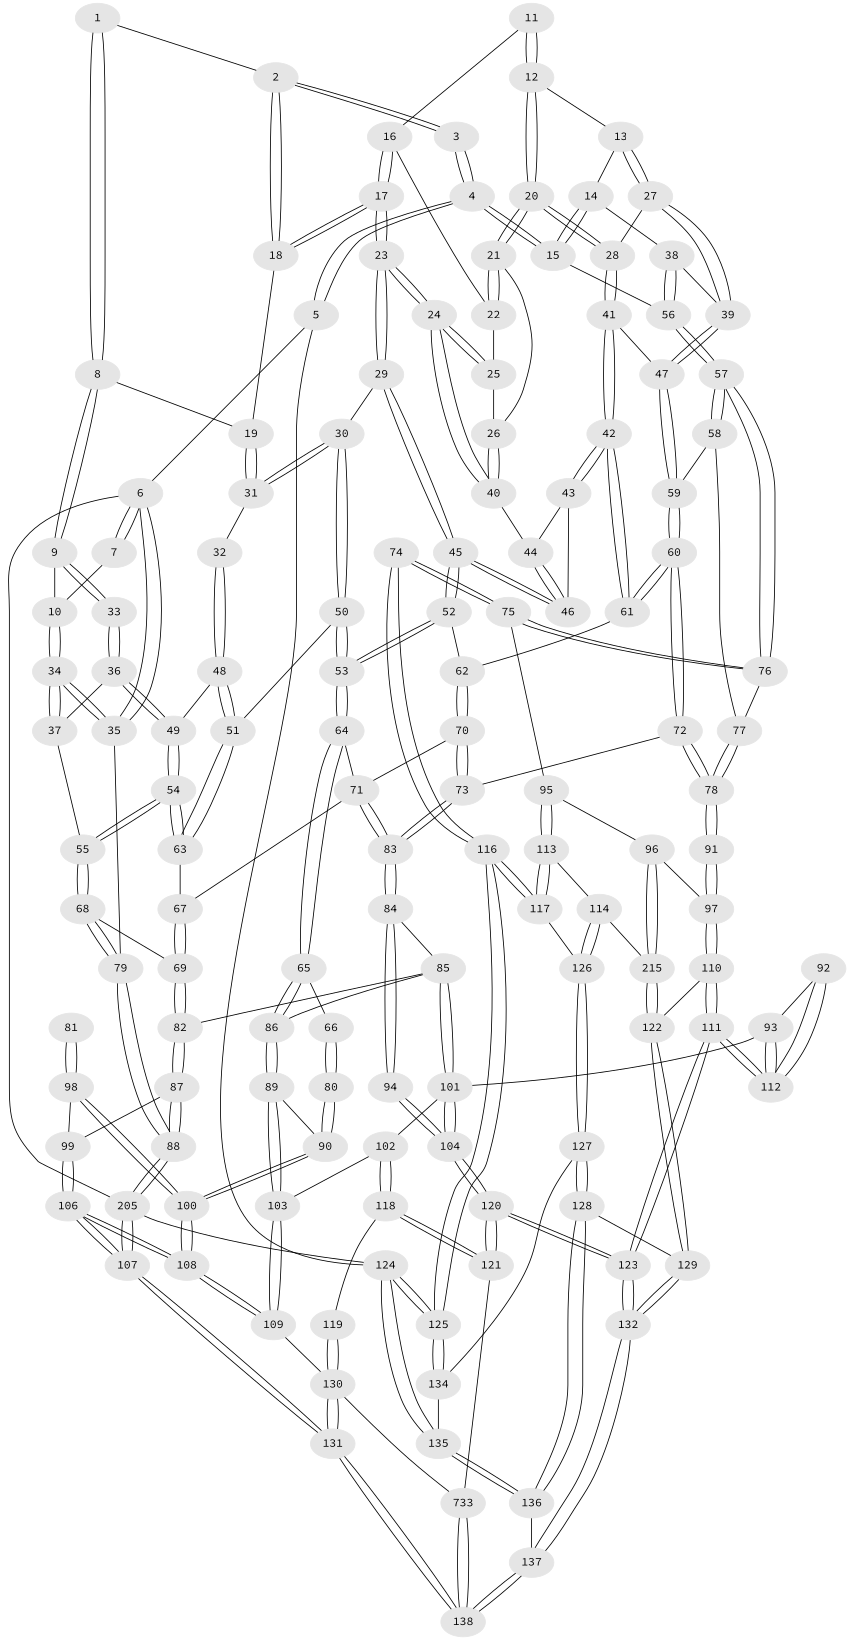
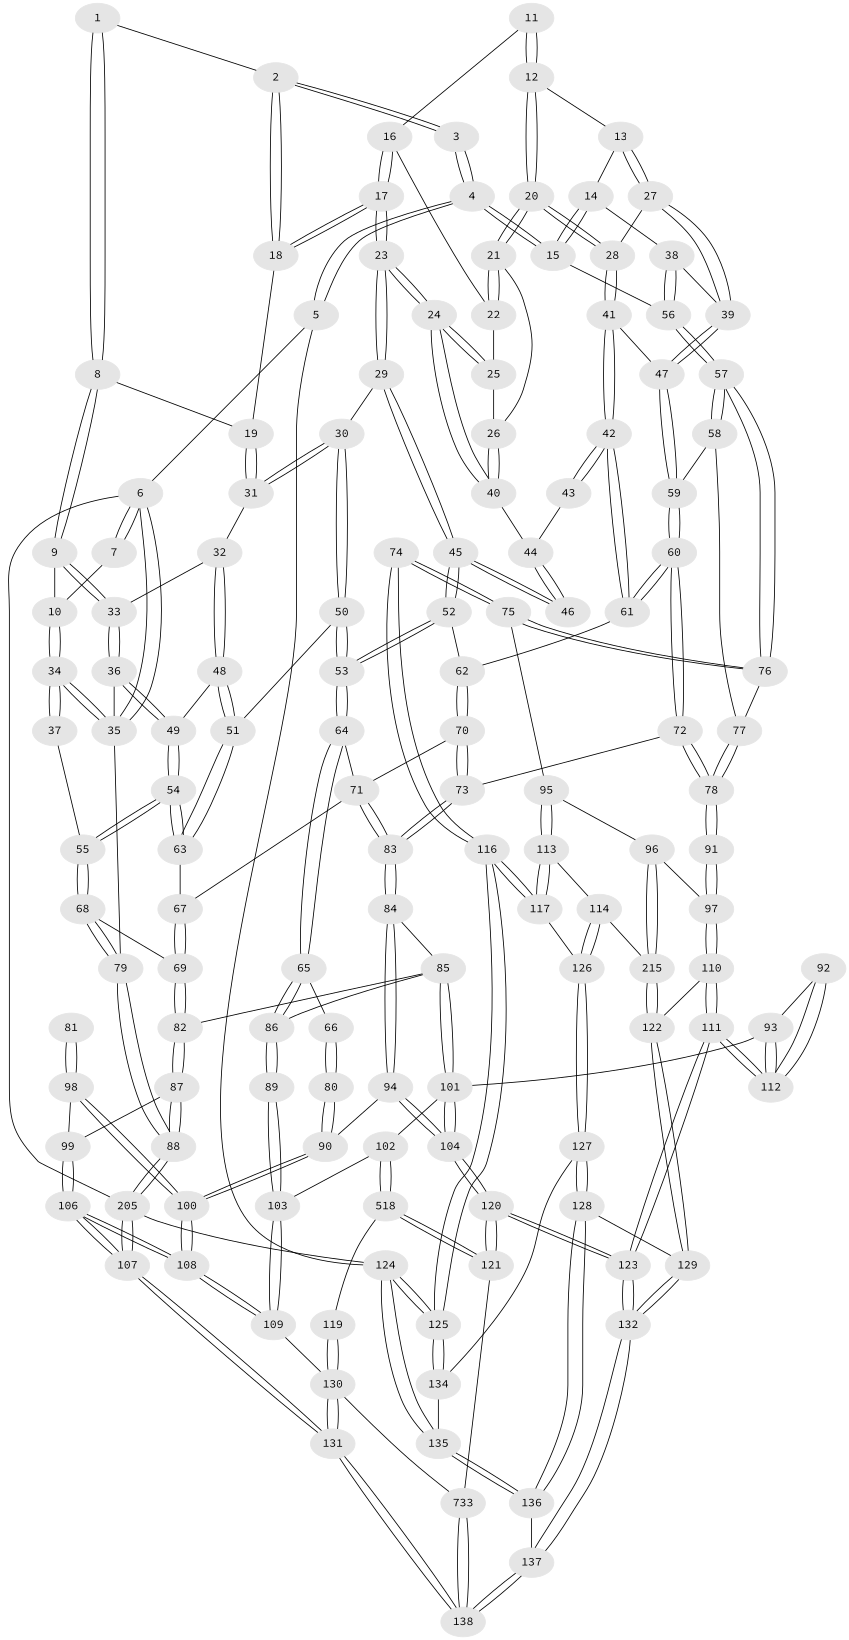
(568, 553) -> none
none -> (167, 582)
(92, 694) -> (114, 701)
(299, 1117) -> (358, 1117)
(386, 1206) -> (386, 1206)
